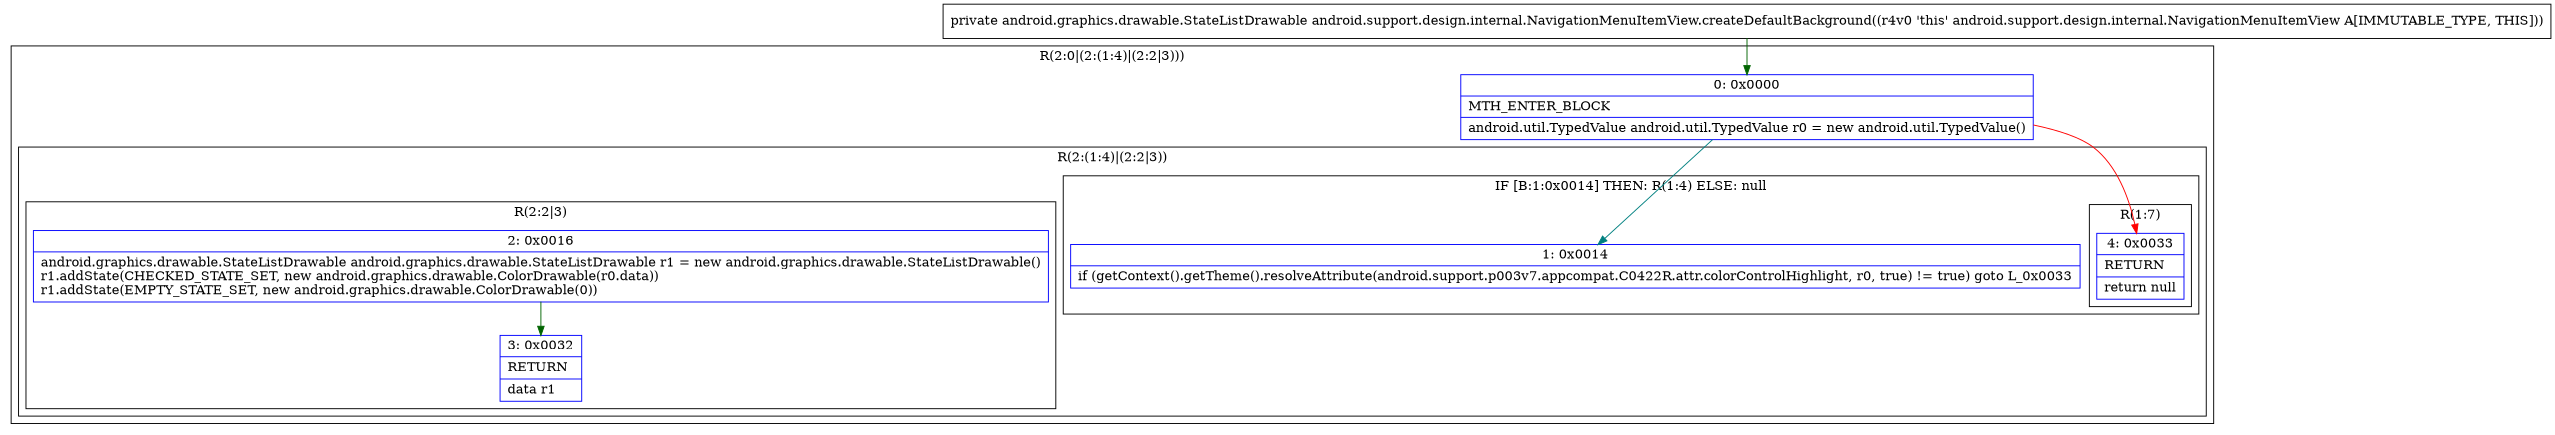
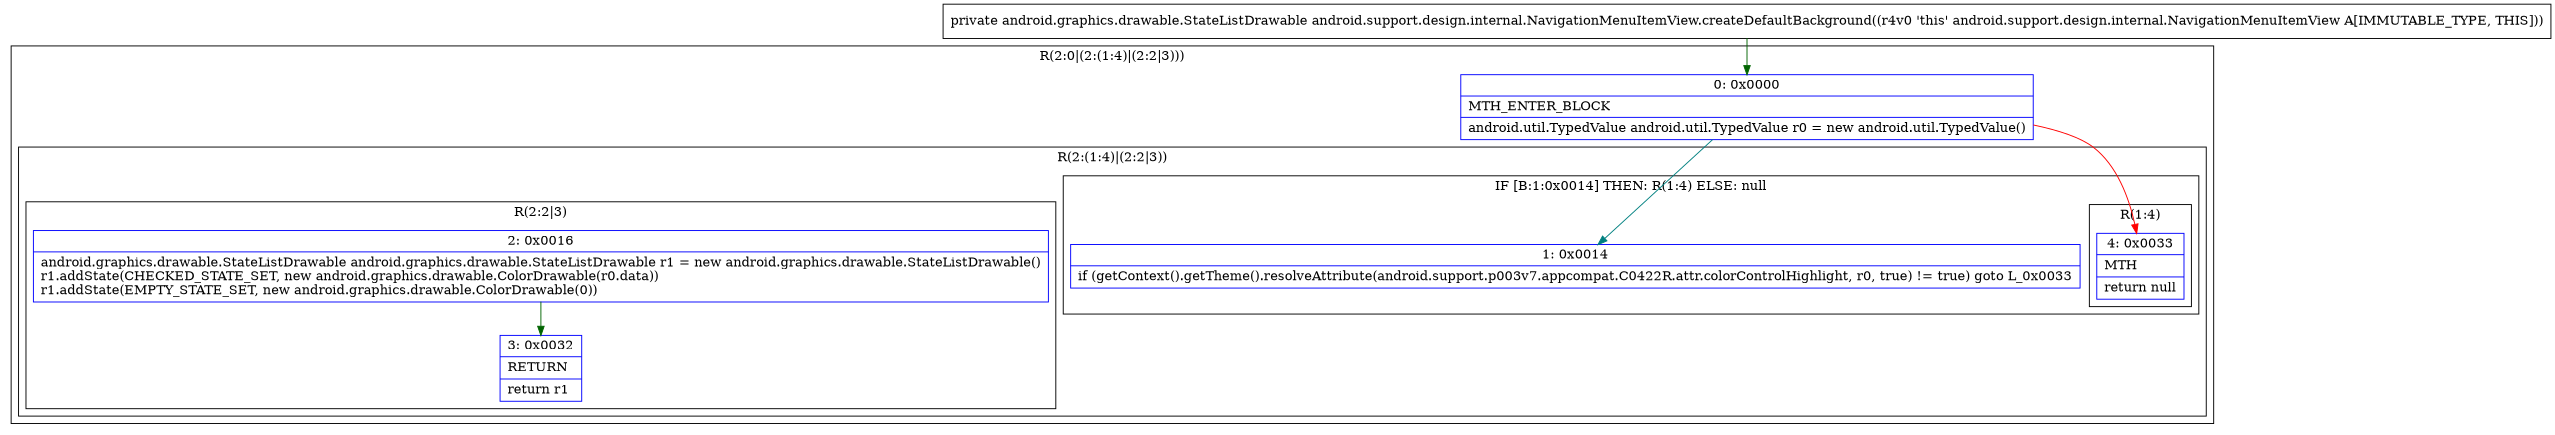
(2140, 215) -> (2140, 215)
(2134, 265) -> (2121, 265)
(532, 390) -> (539, 390)
